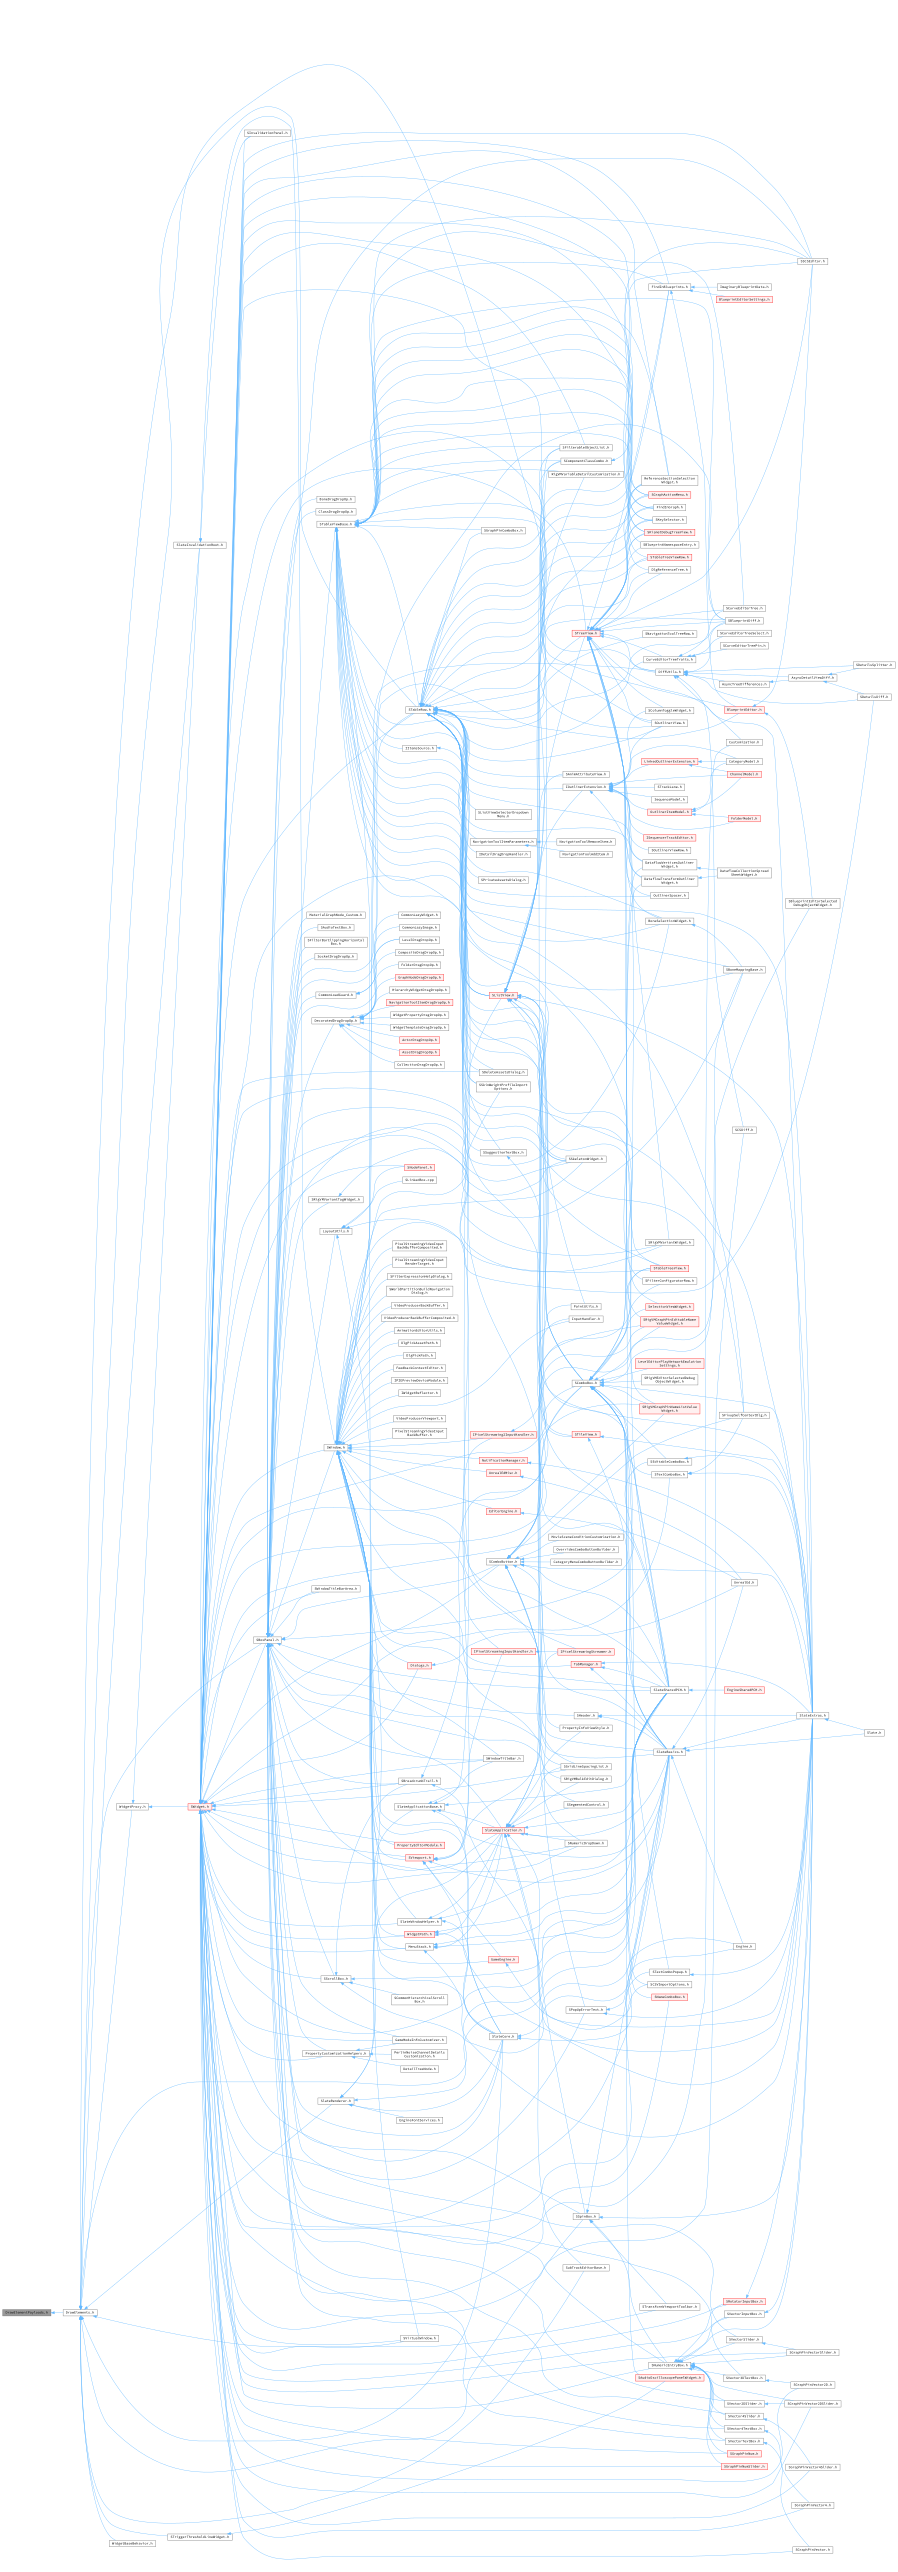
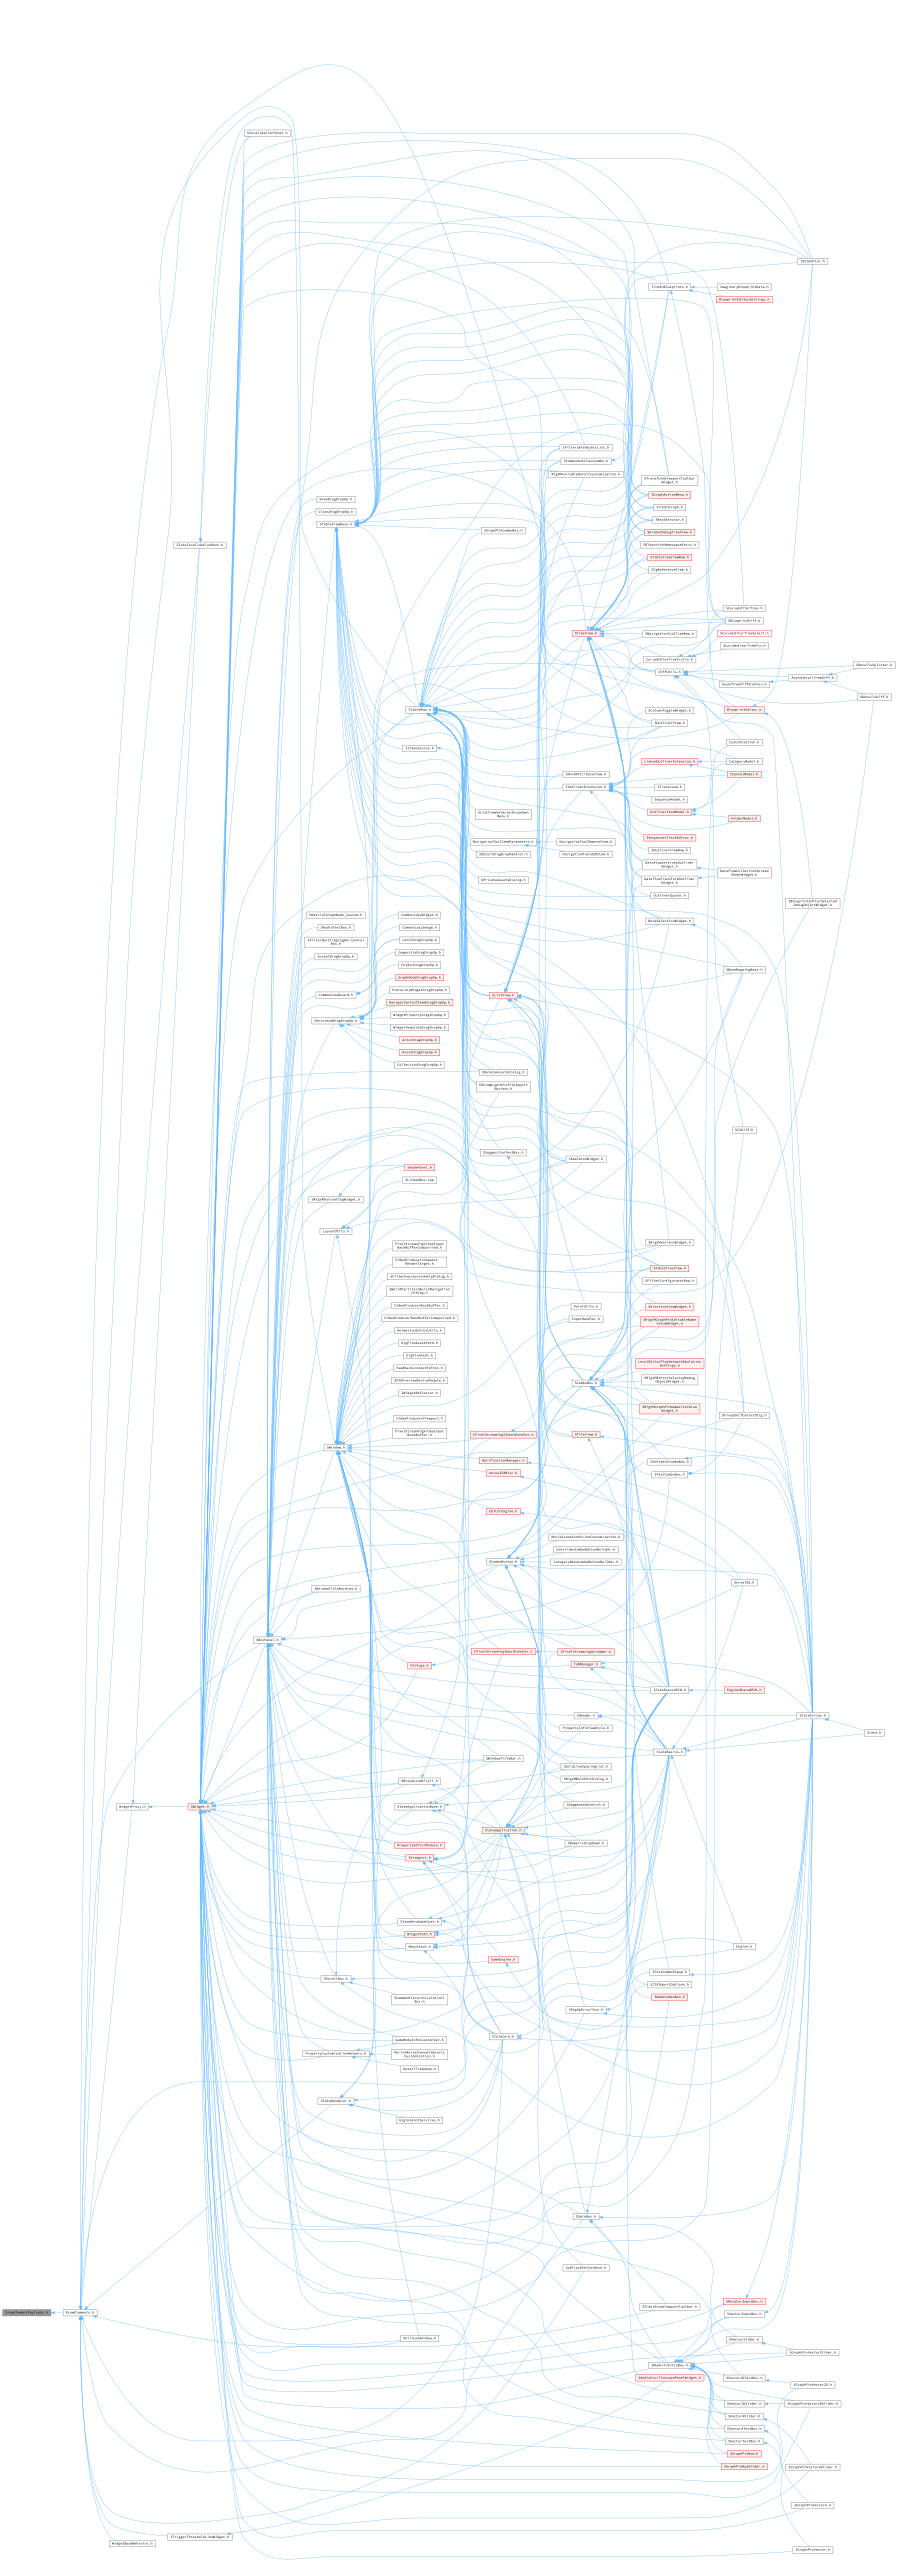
(670, 480) -> (670, 480)
(744, 633) -> (744, 633)
(621, 676) -> (623, 634)
(420, 1262) -> (420, 1262)
